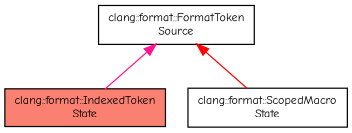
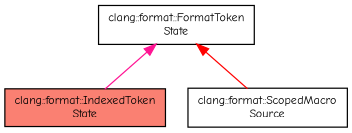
(176, 25) -> (176, 25)
(268, 108) -> (268, 108)
